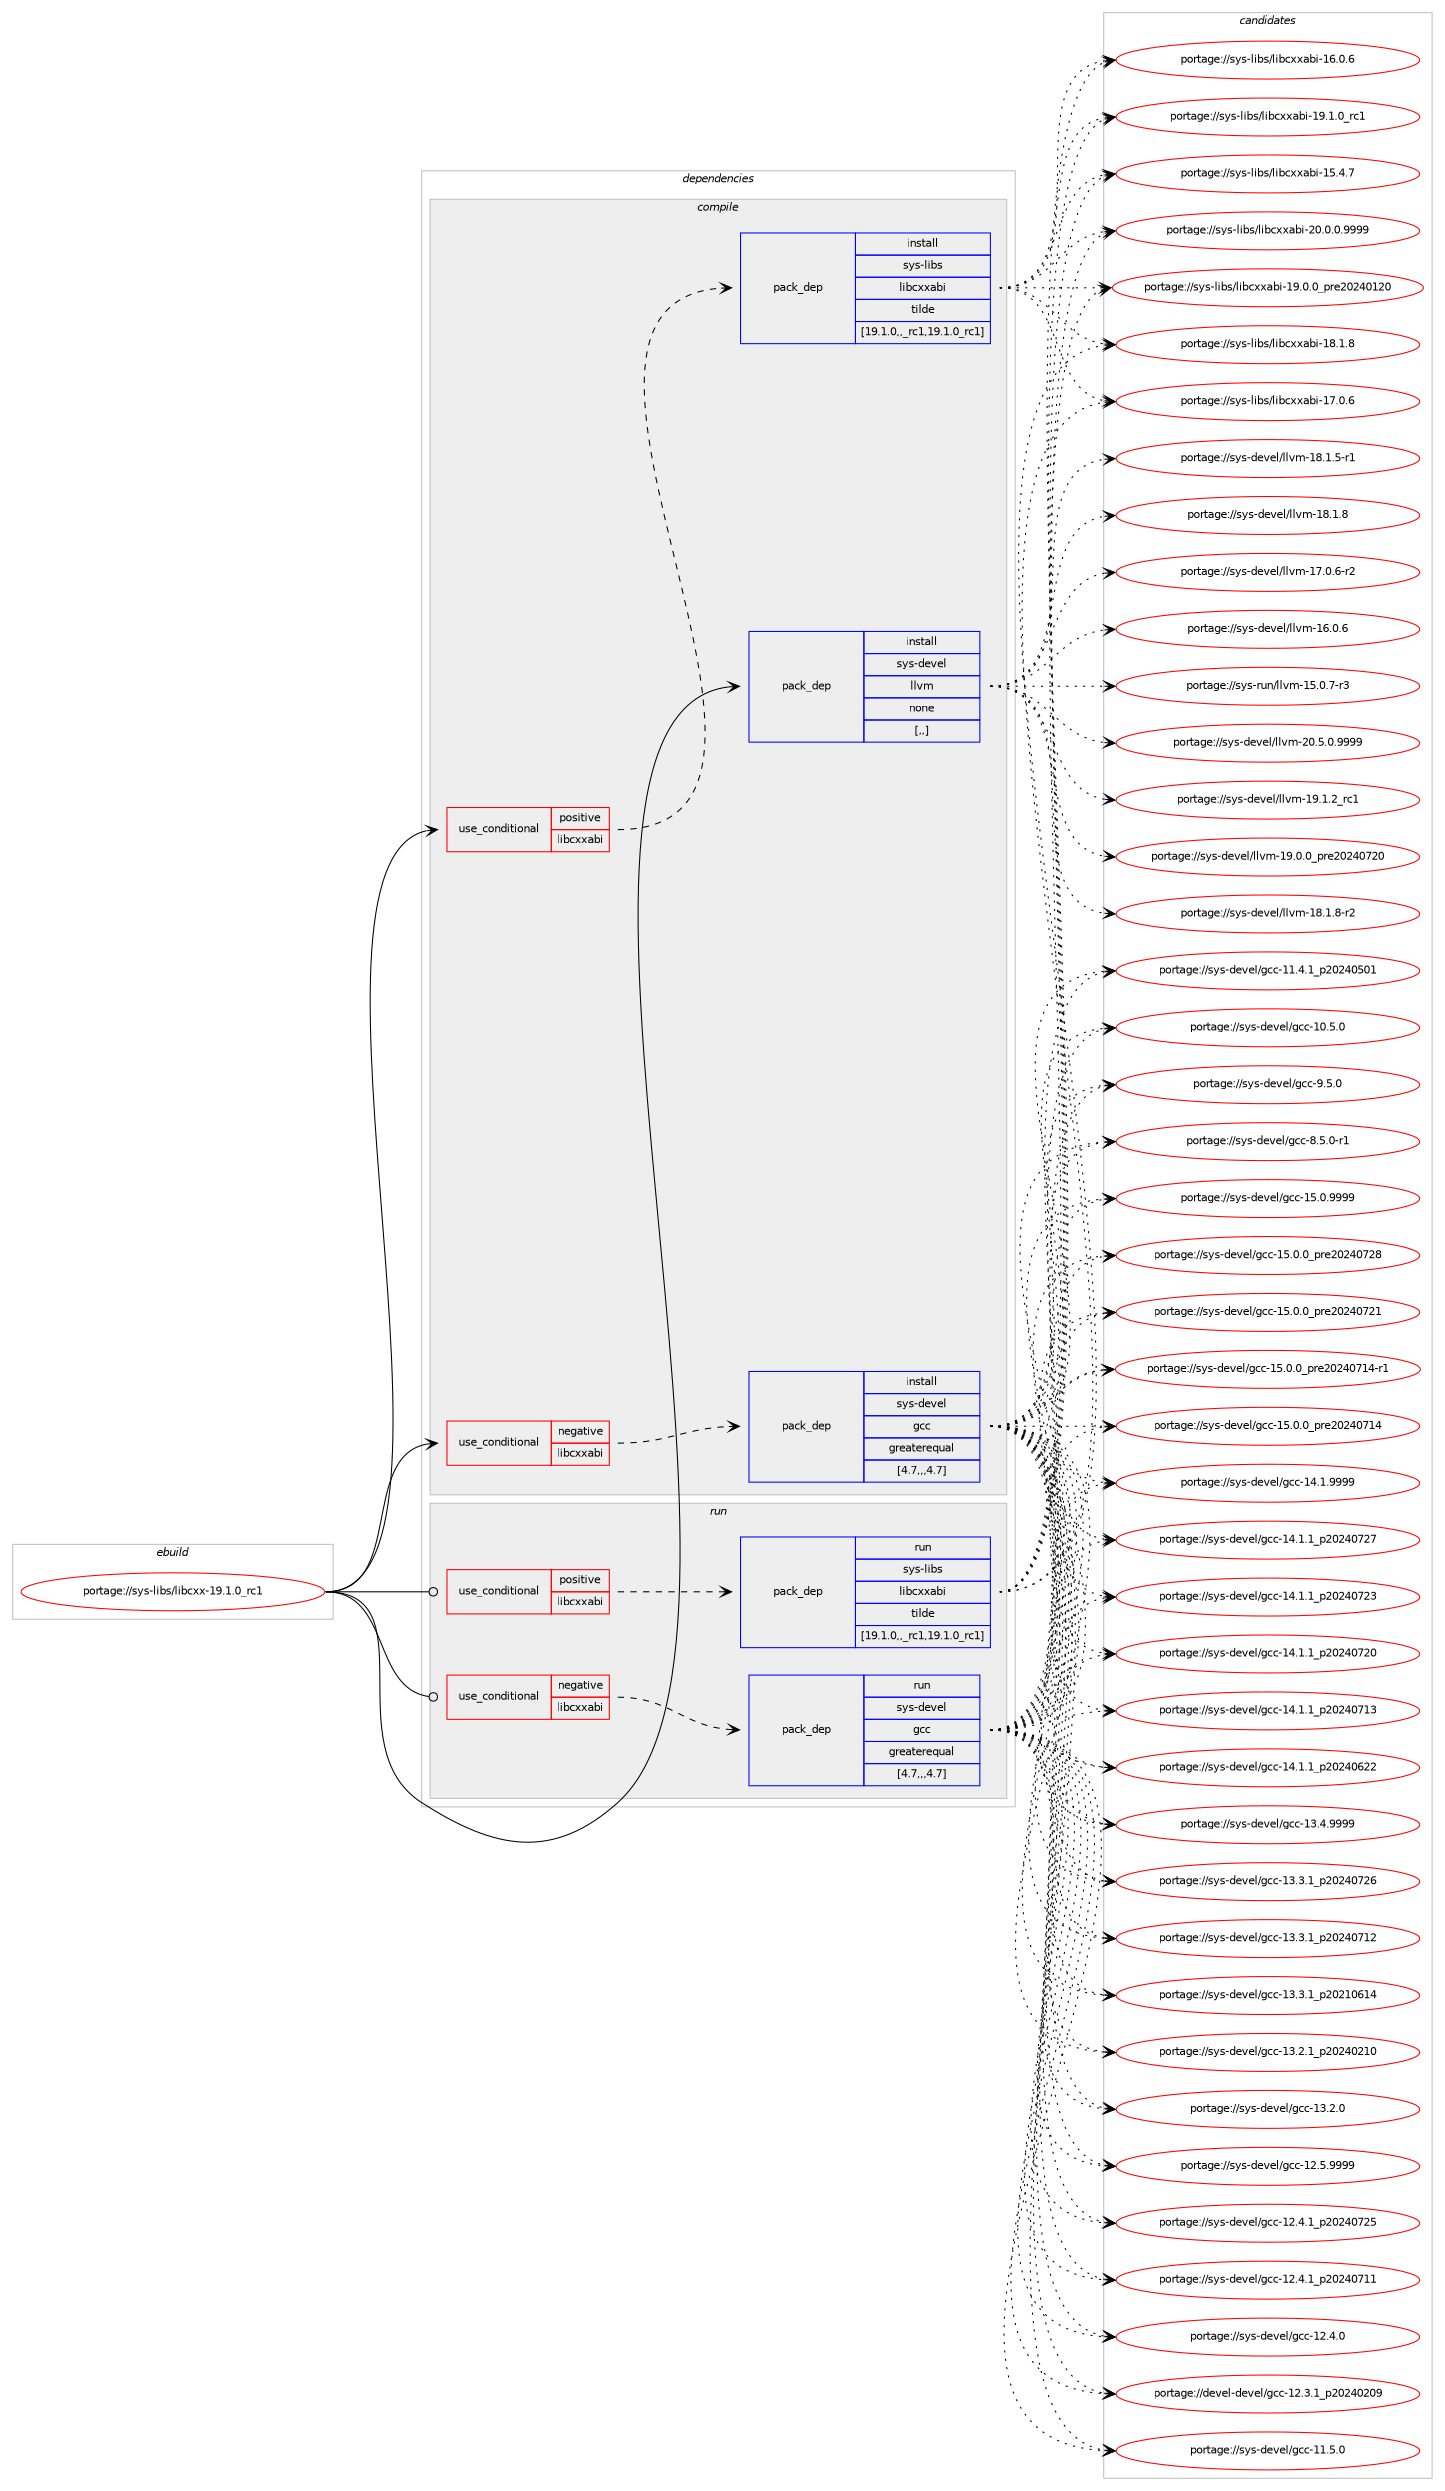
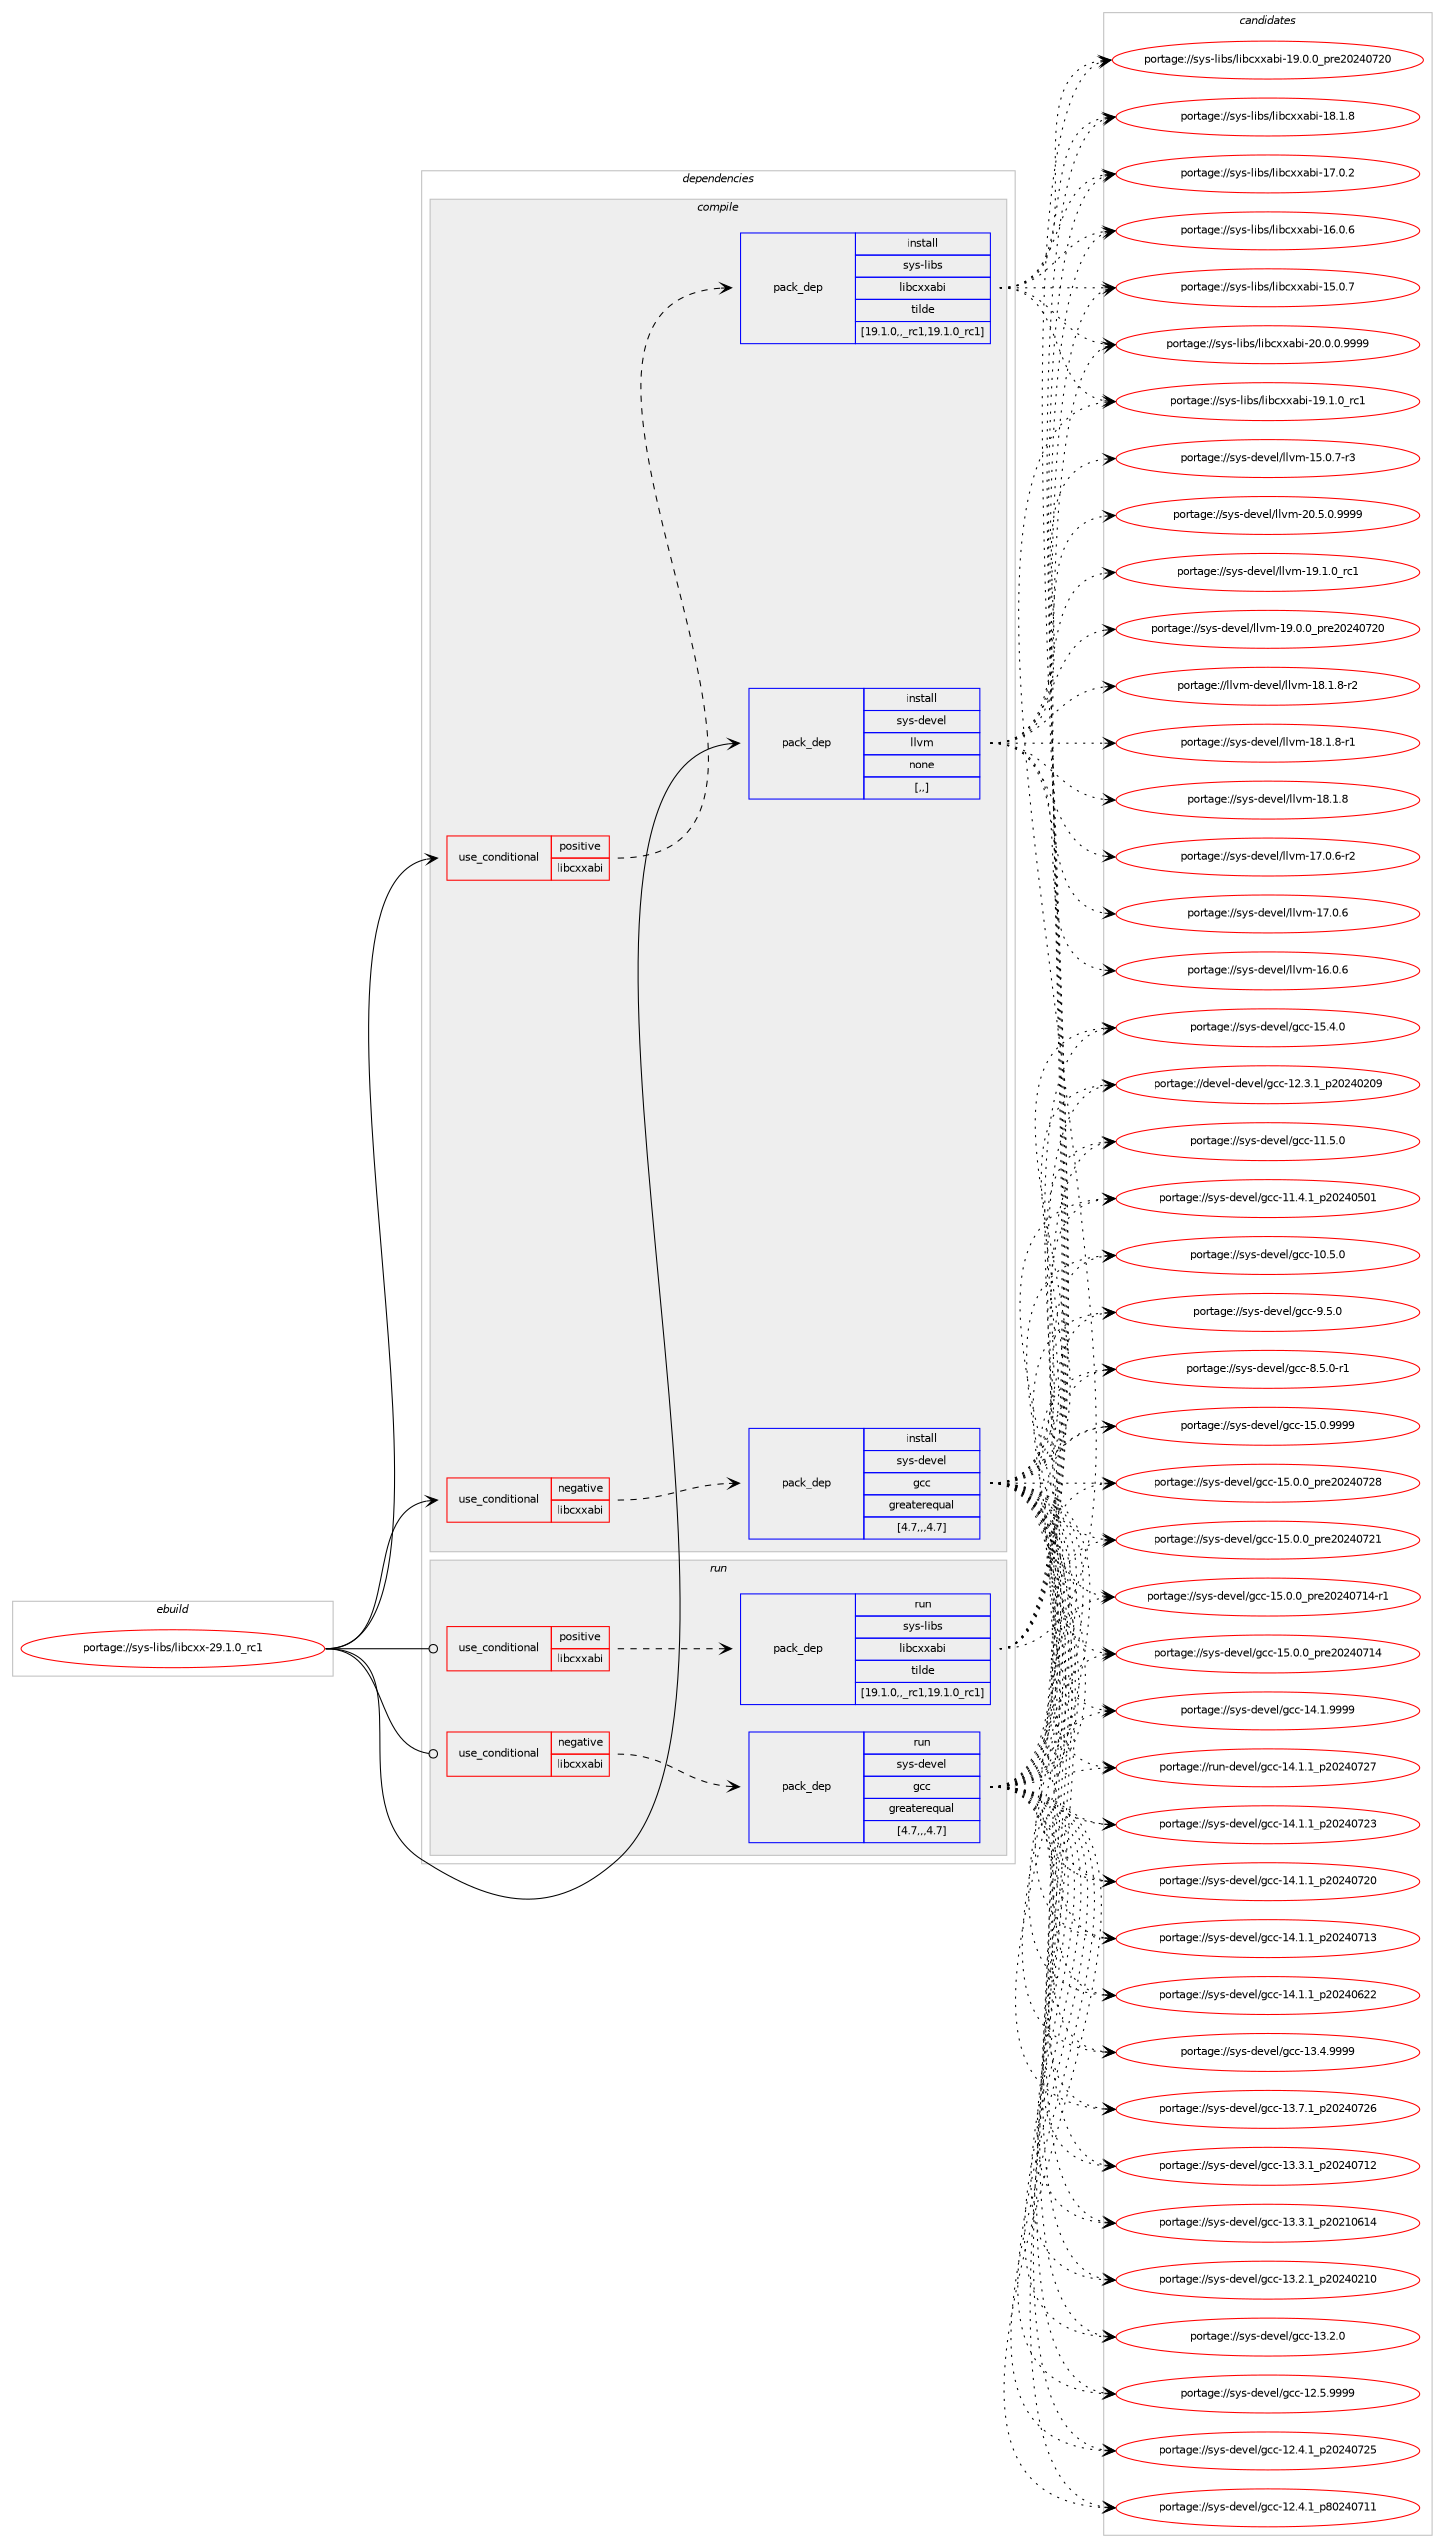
(1268, 174) -> (1268, 288)
(1268, 288) -> (1268, 60)
(1268, 402) -> (1268, 174)
(1268, 459) -> (1268, 743)
(1268, 686) -> (1268, 459)
(1268, 800) -> (1268, 572)
none -> (1268, 914)
(1268, 914) -> (1268, 686)
(1268, 1540) -> (1268, 1768)
(173, 1592) -> (173, 1649)
(1268, 1882) -> (1268, 2109)
(1268, 2280) -> (1268, 2508)
(1268, 2337) -> (1268, 1028)
